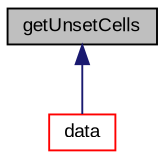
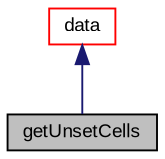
(82, 89) -> (82, 89)
